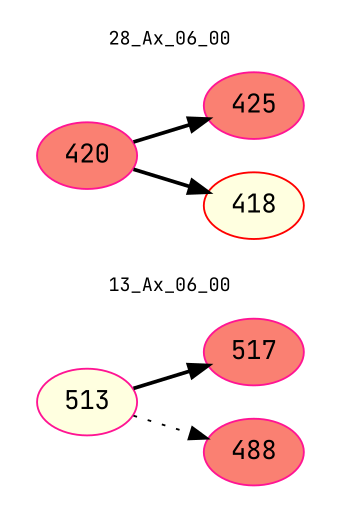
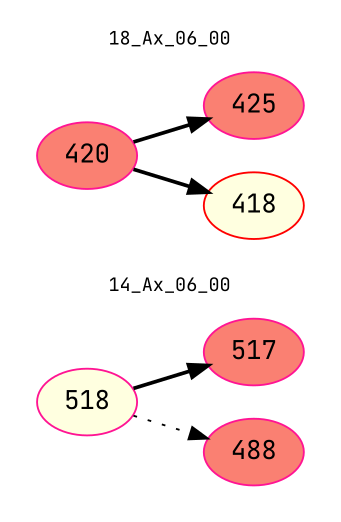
(170, 40) -> (170, 40)
(170, 286) -> (170, 286)
(87, 402) -> (87, 402)
